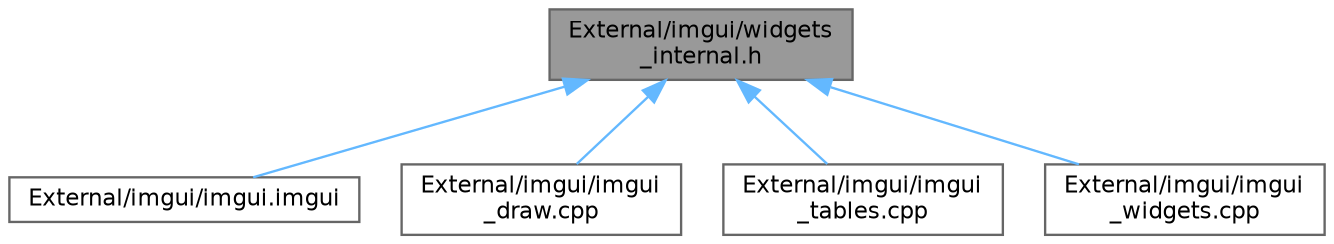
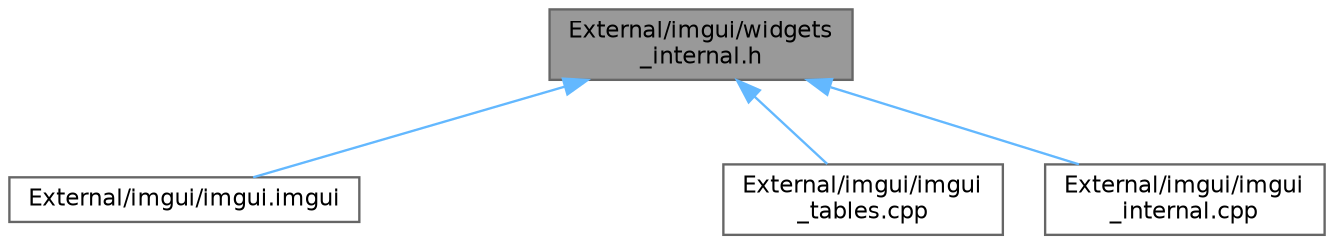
(541, 200) -> none
(1185, 200) -> (1185, 200)
